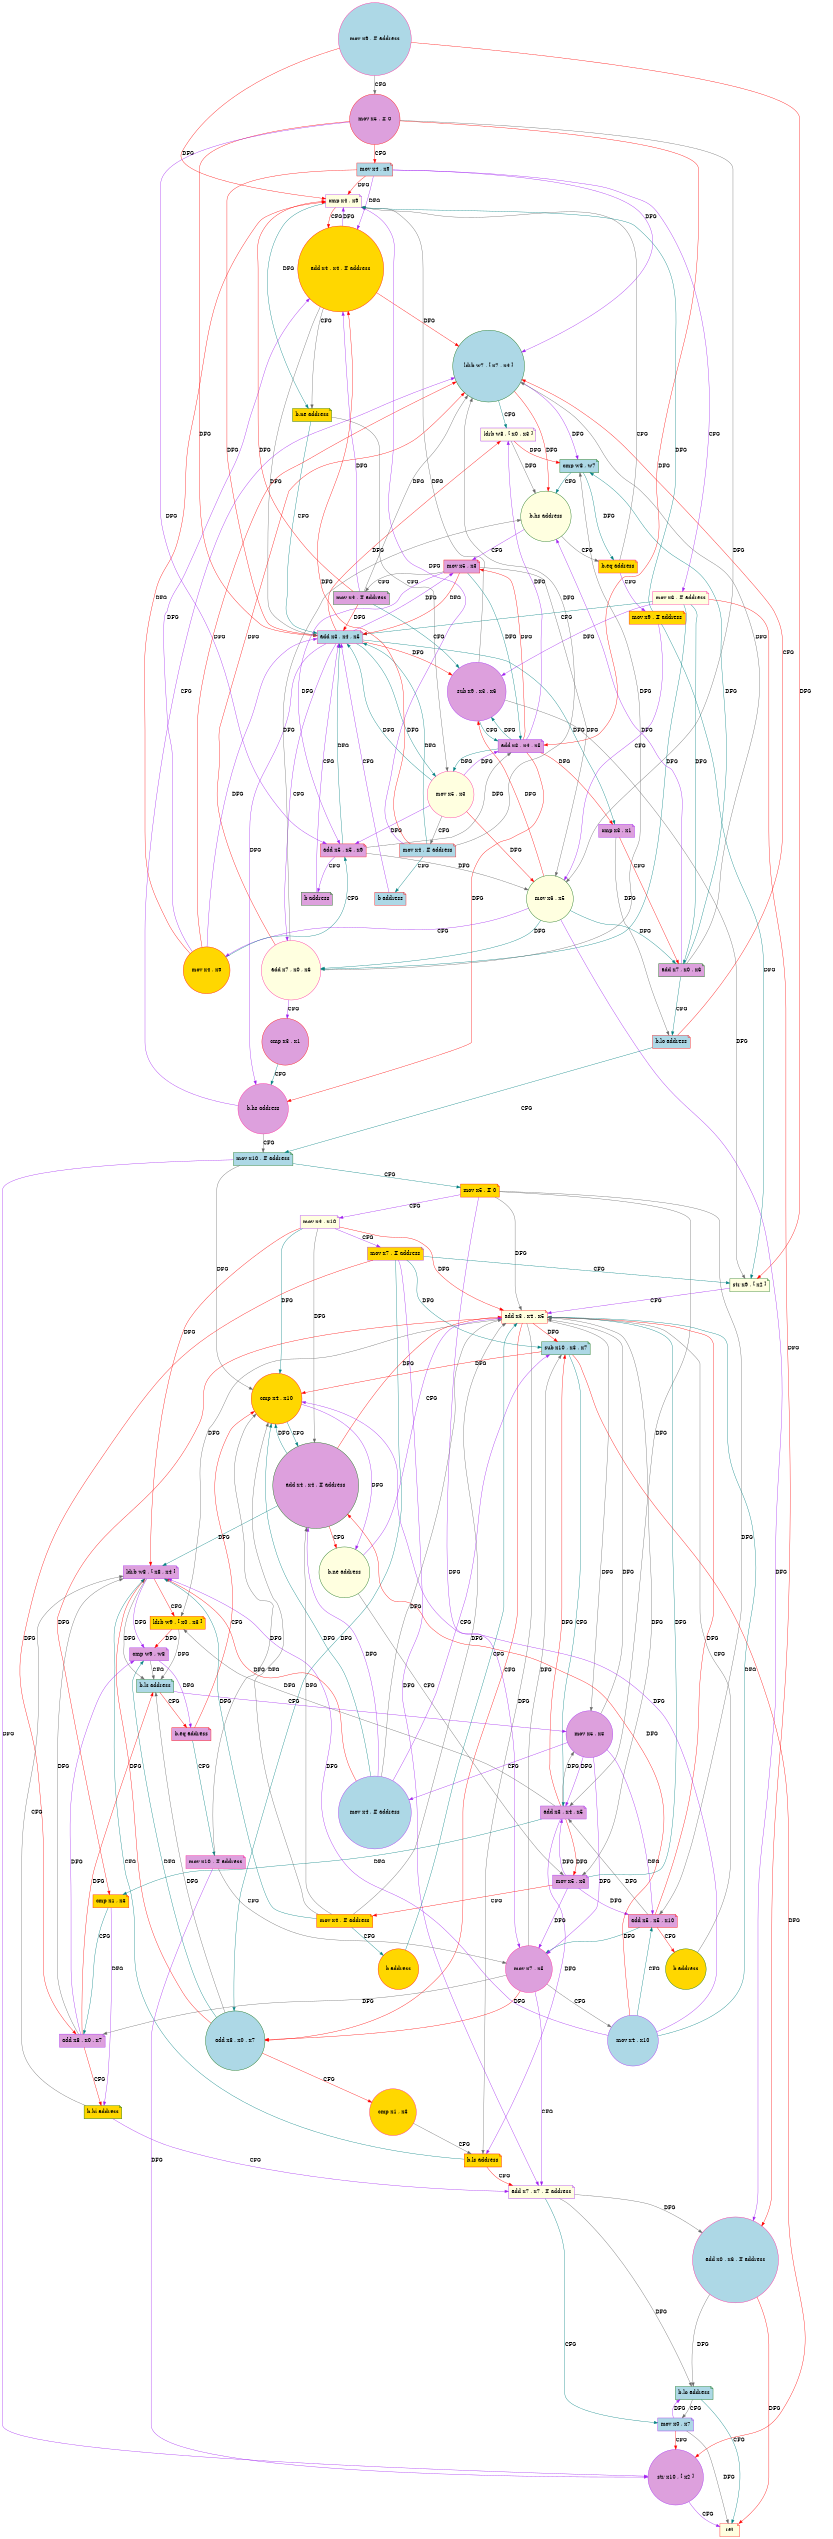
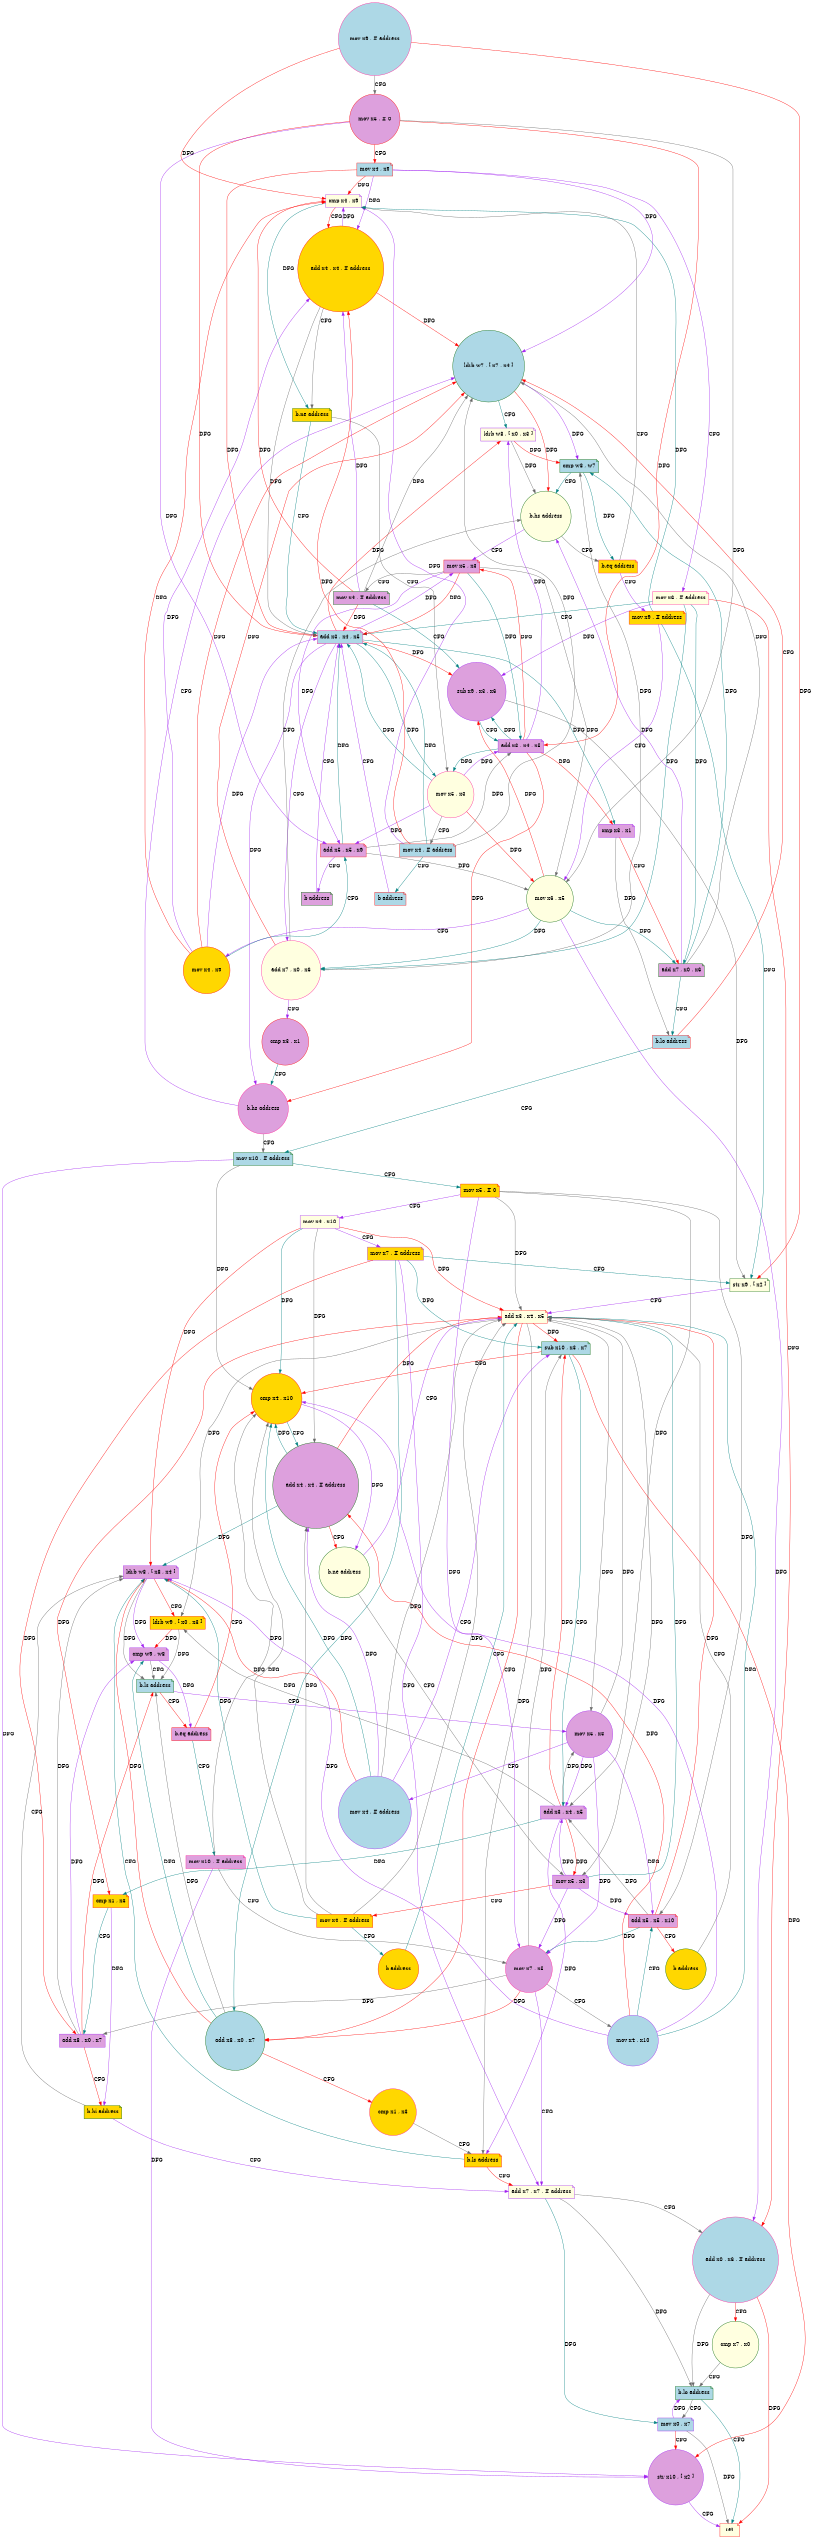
(425, 443) -> none
(670, 2208) -> (670, 2208)
(571, 2345) -> (571, 2345)
none -> (736, 2345)
